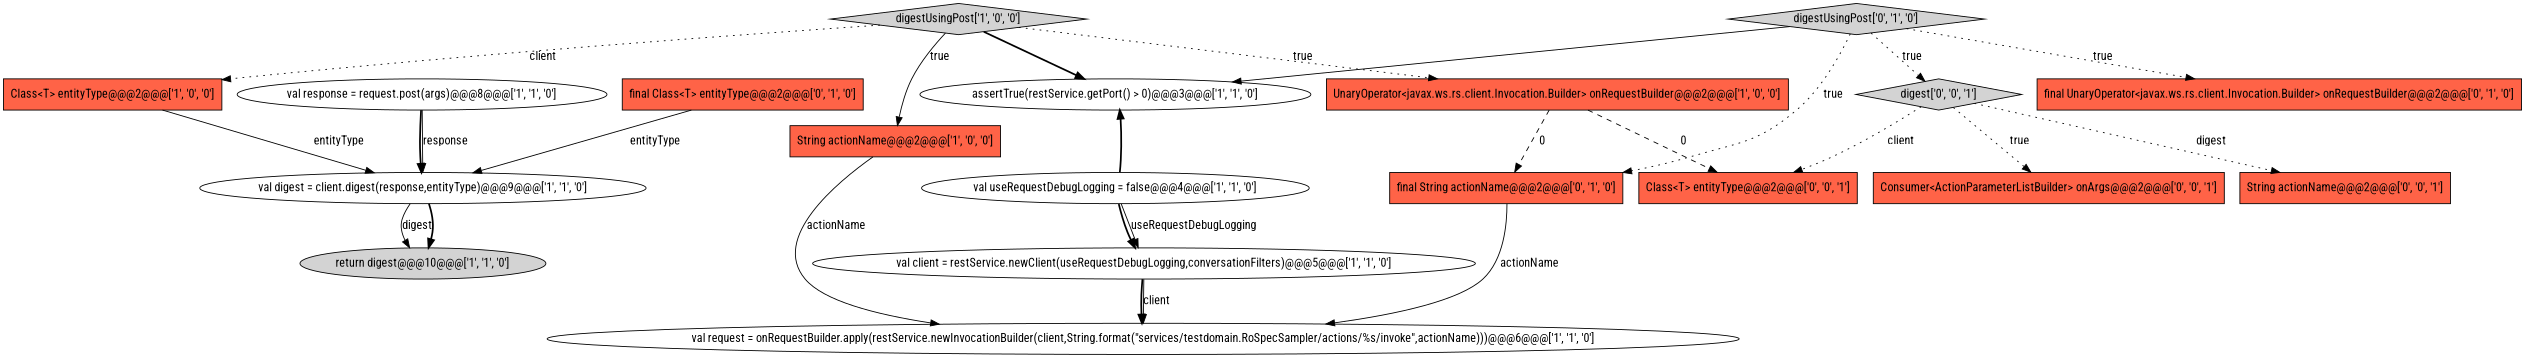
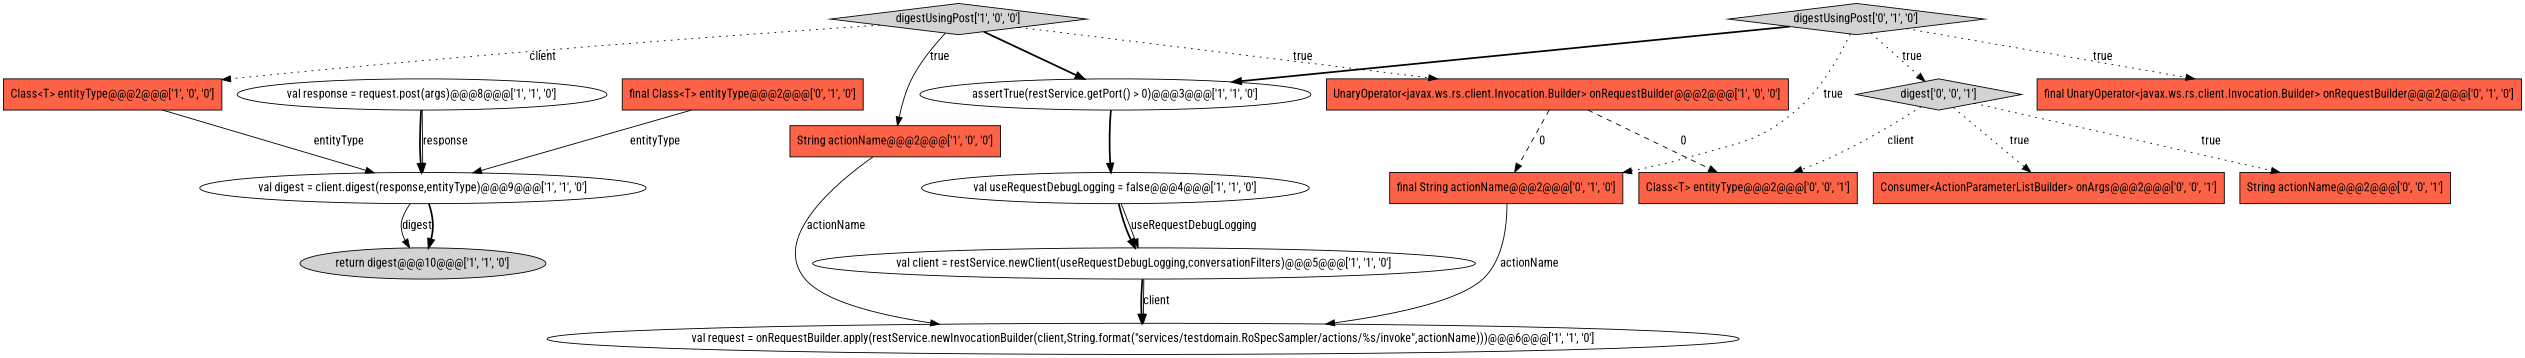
(1515, 54) -> (1515, 54)
(2211, 141) -> (2211, 141)
(1121, 146) -> (1110, 137)
